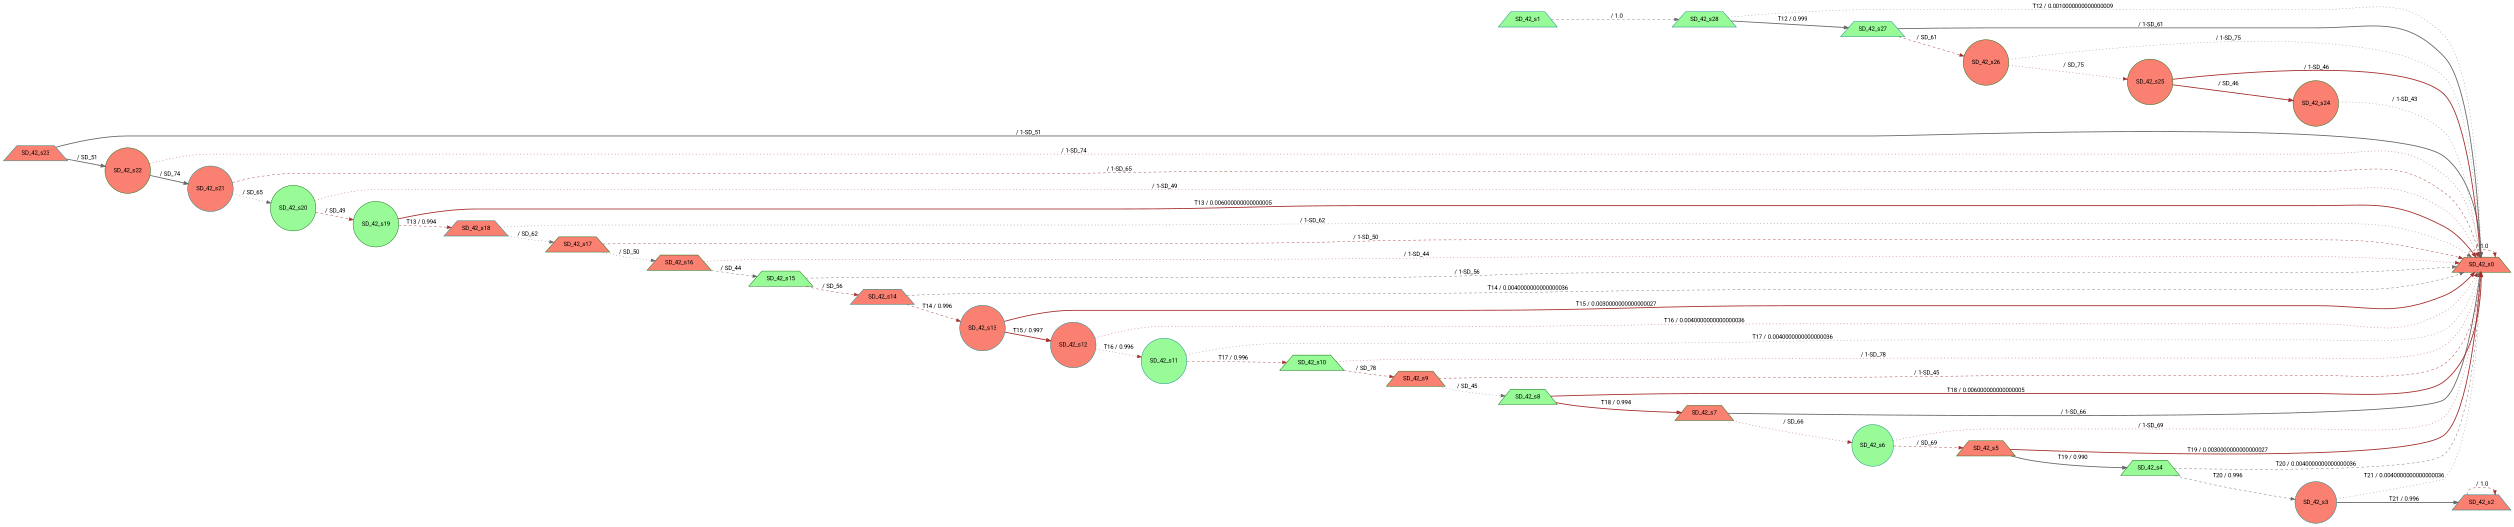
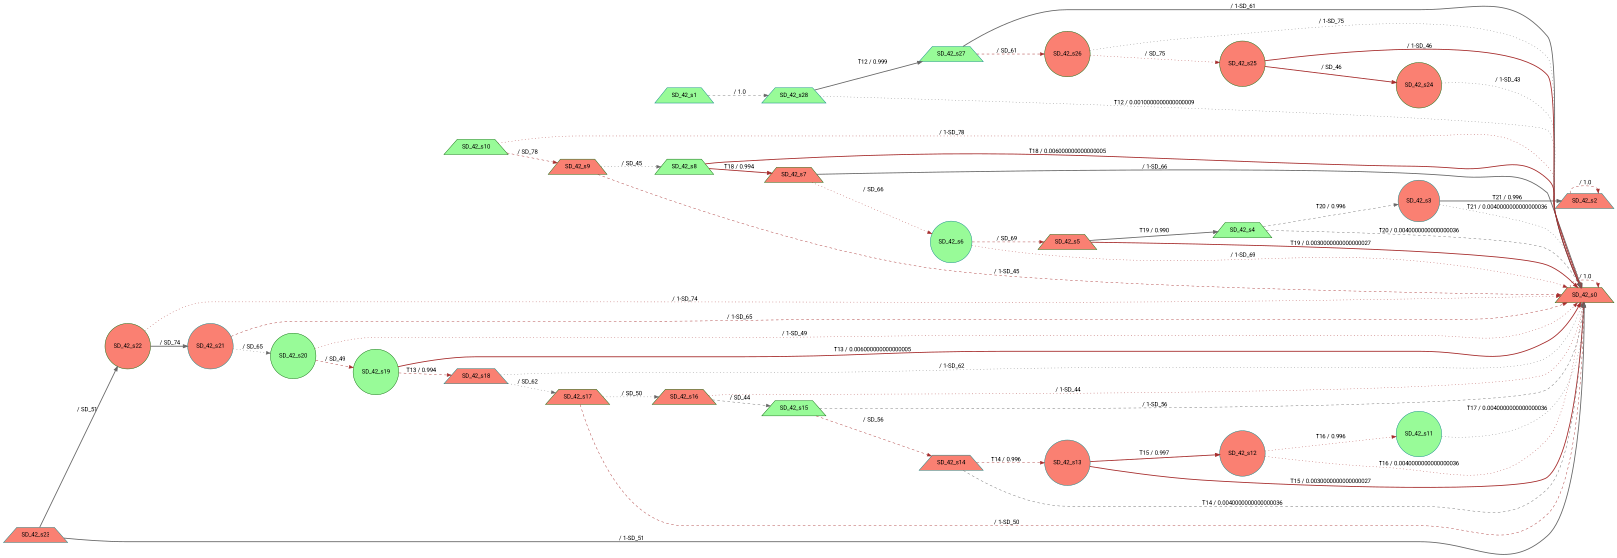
(1235, 362) -> none
